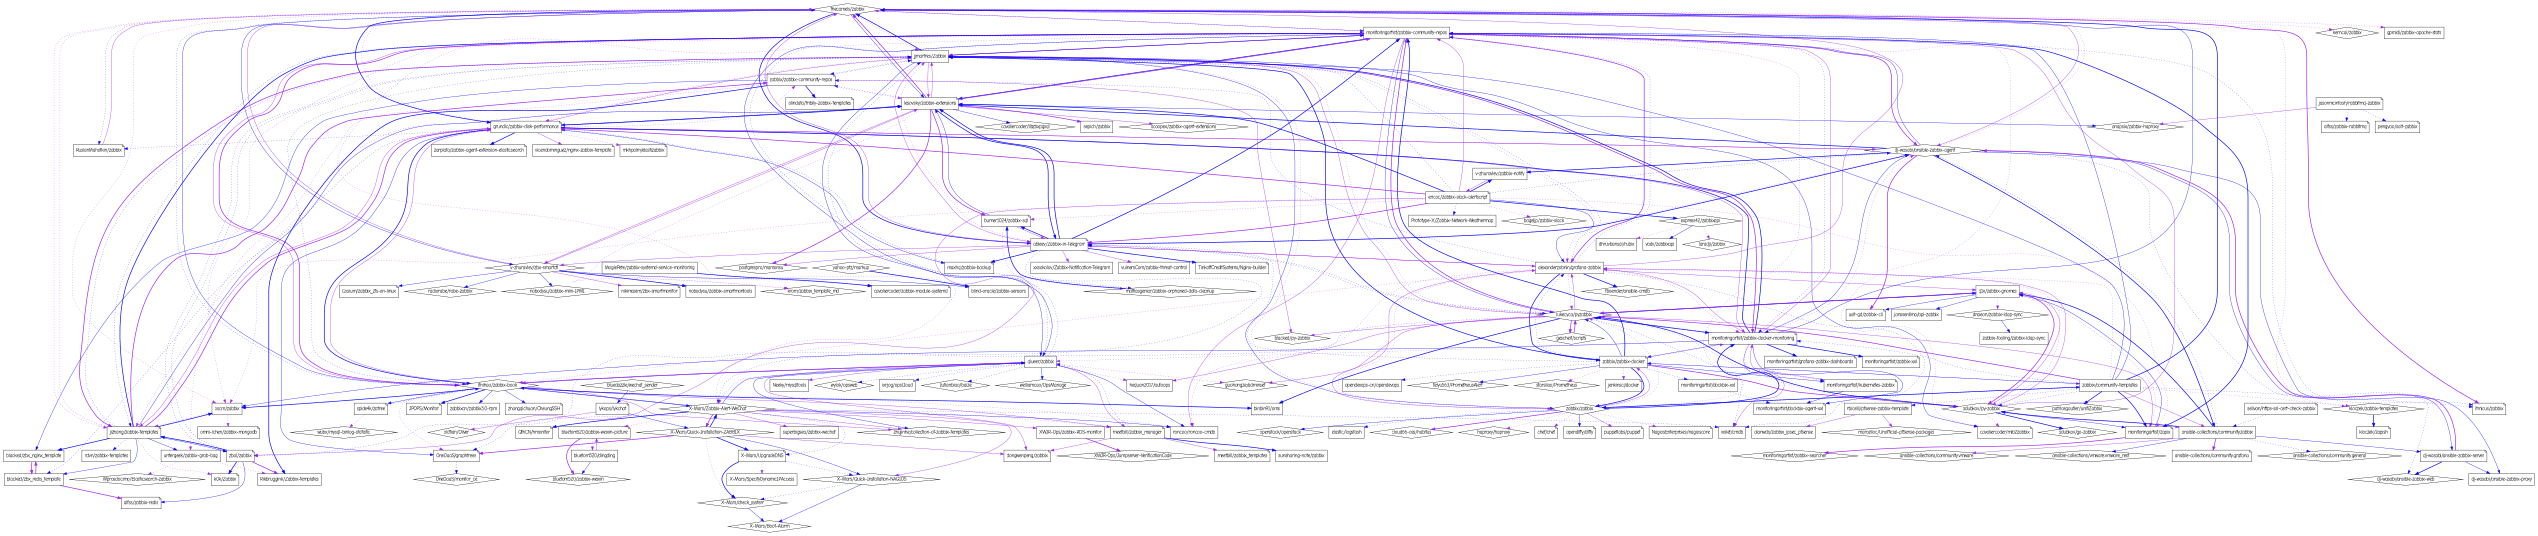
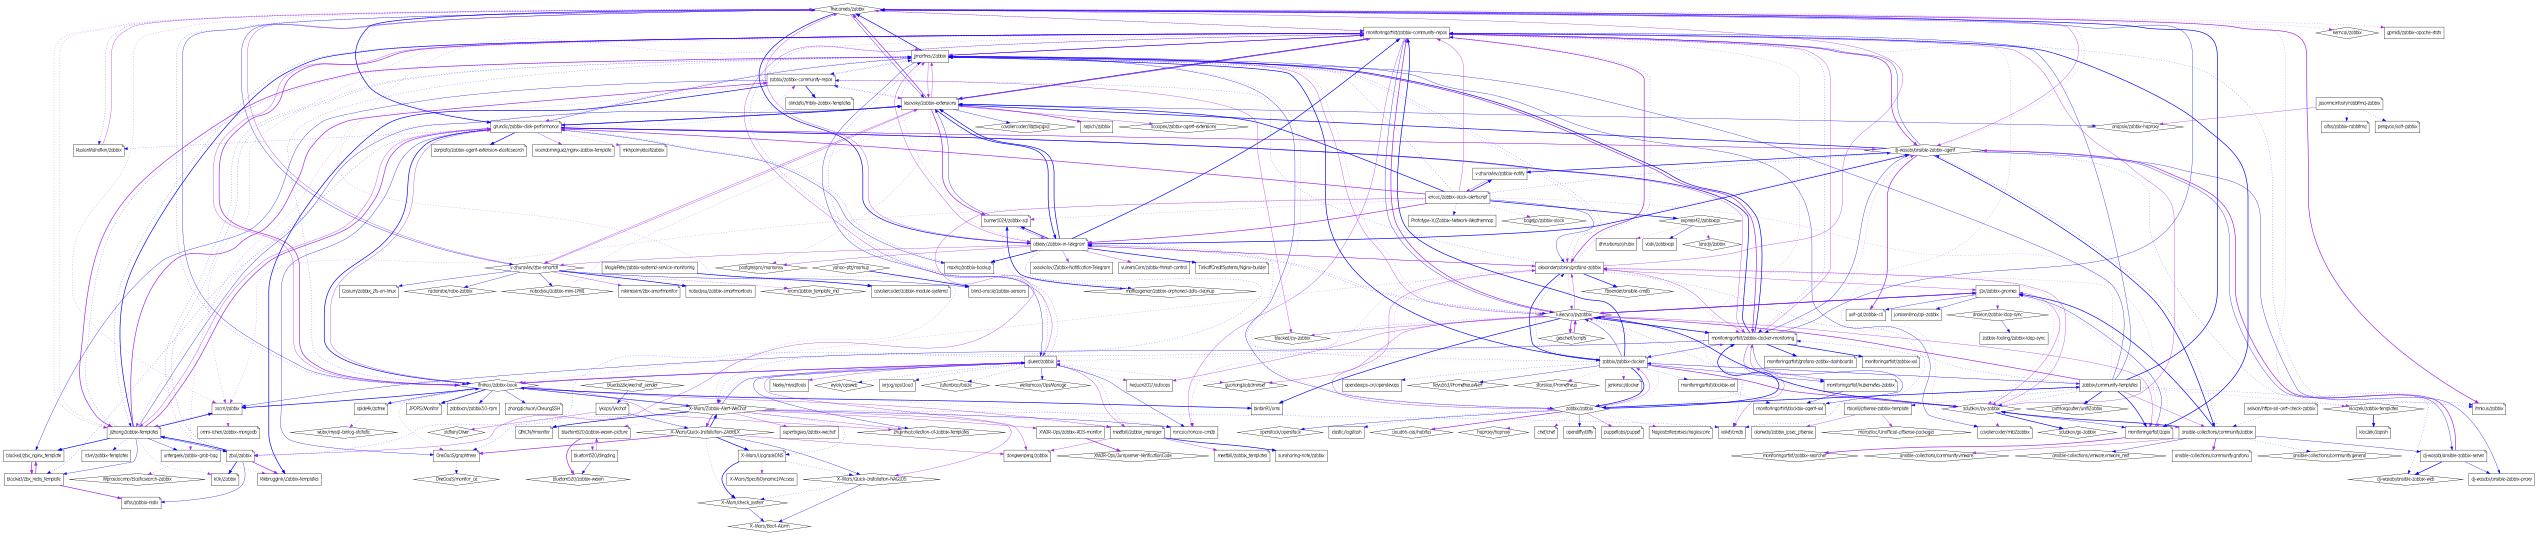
(771, 65) -> (771, 65)
(727, 81) -> (727, 81)
(876, 206) -> (876, 206)
(2046, 349) -> (2046, 349)
